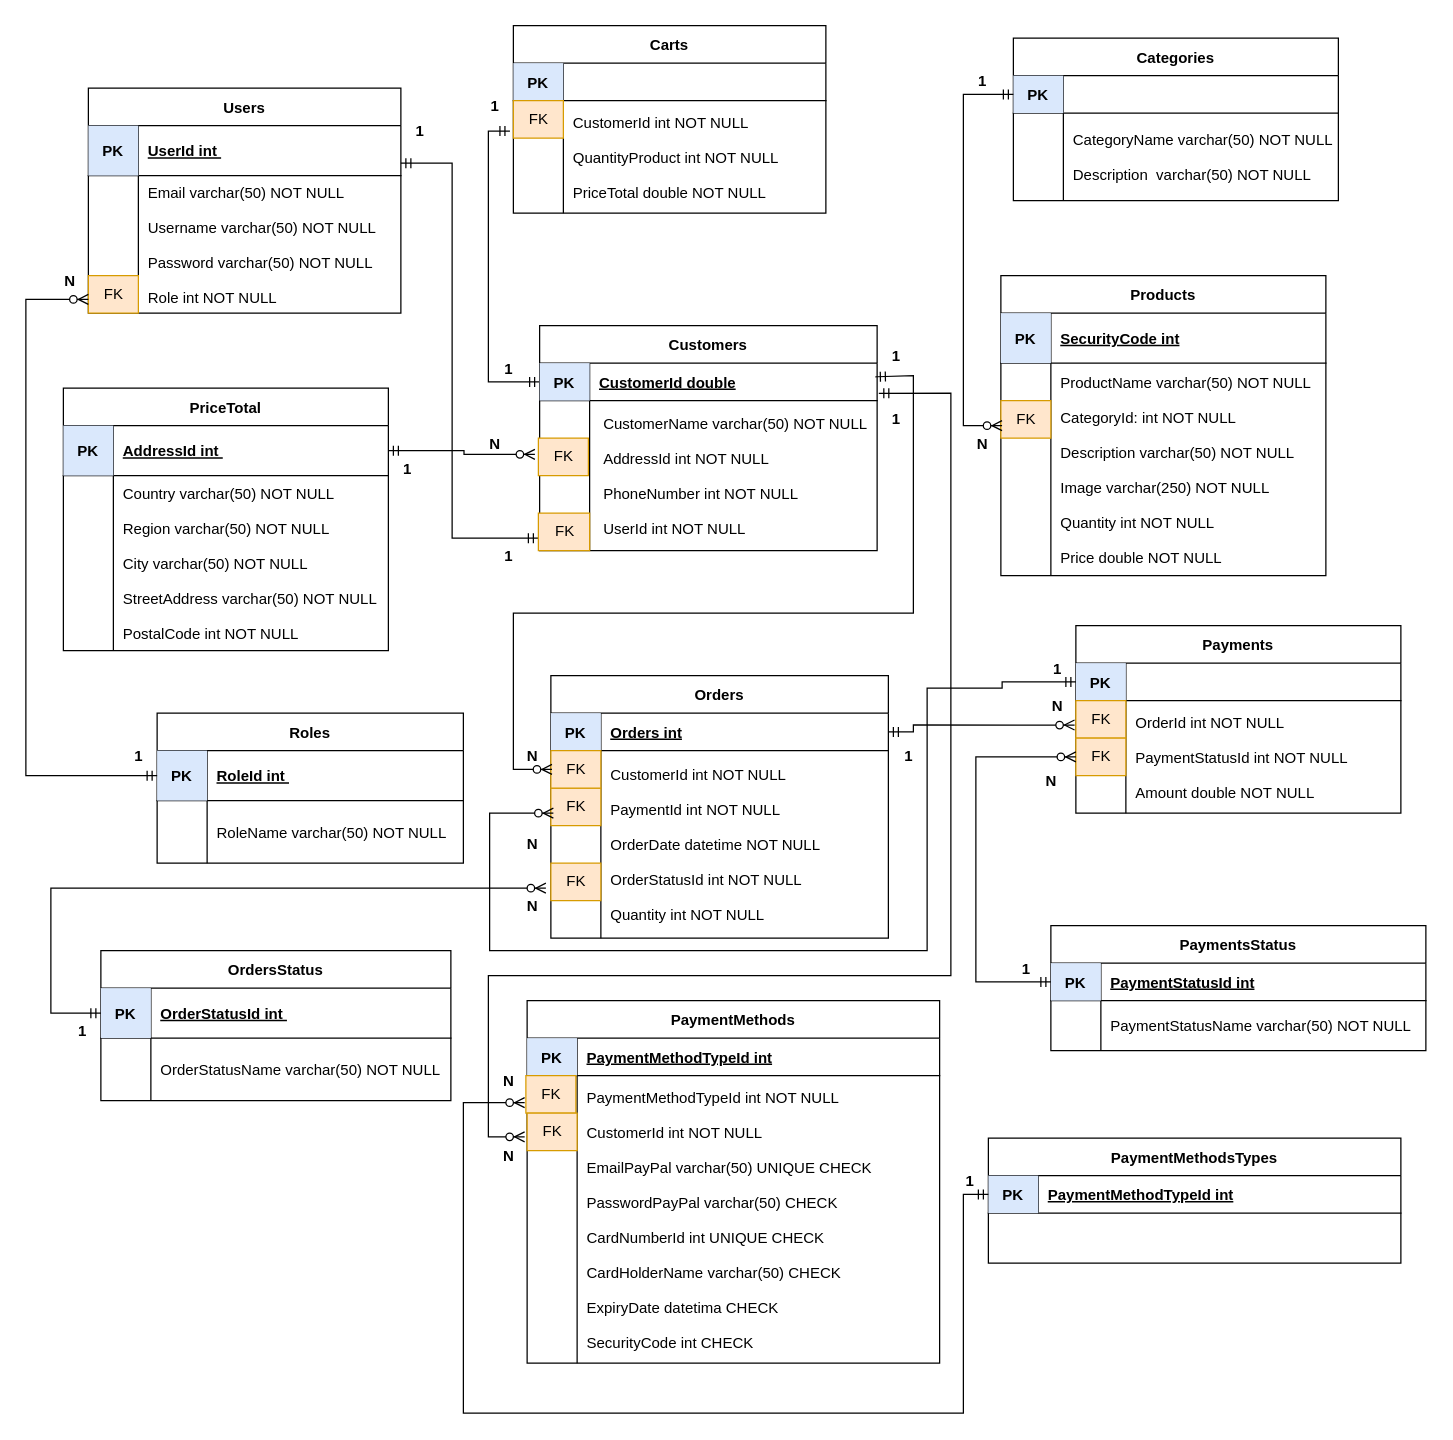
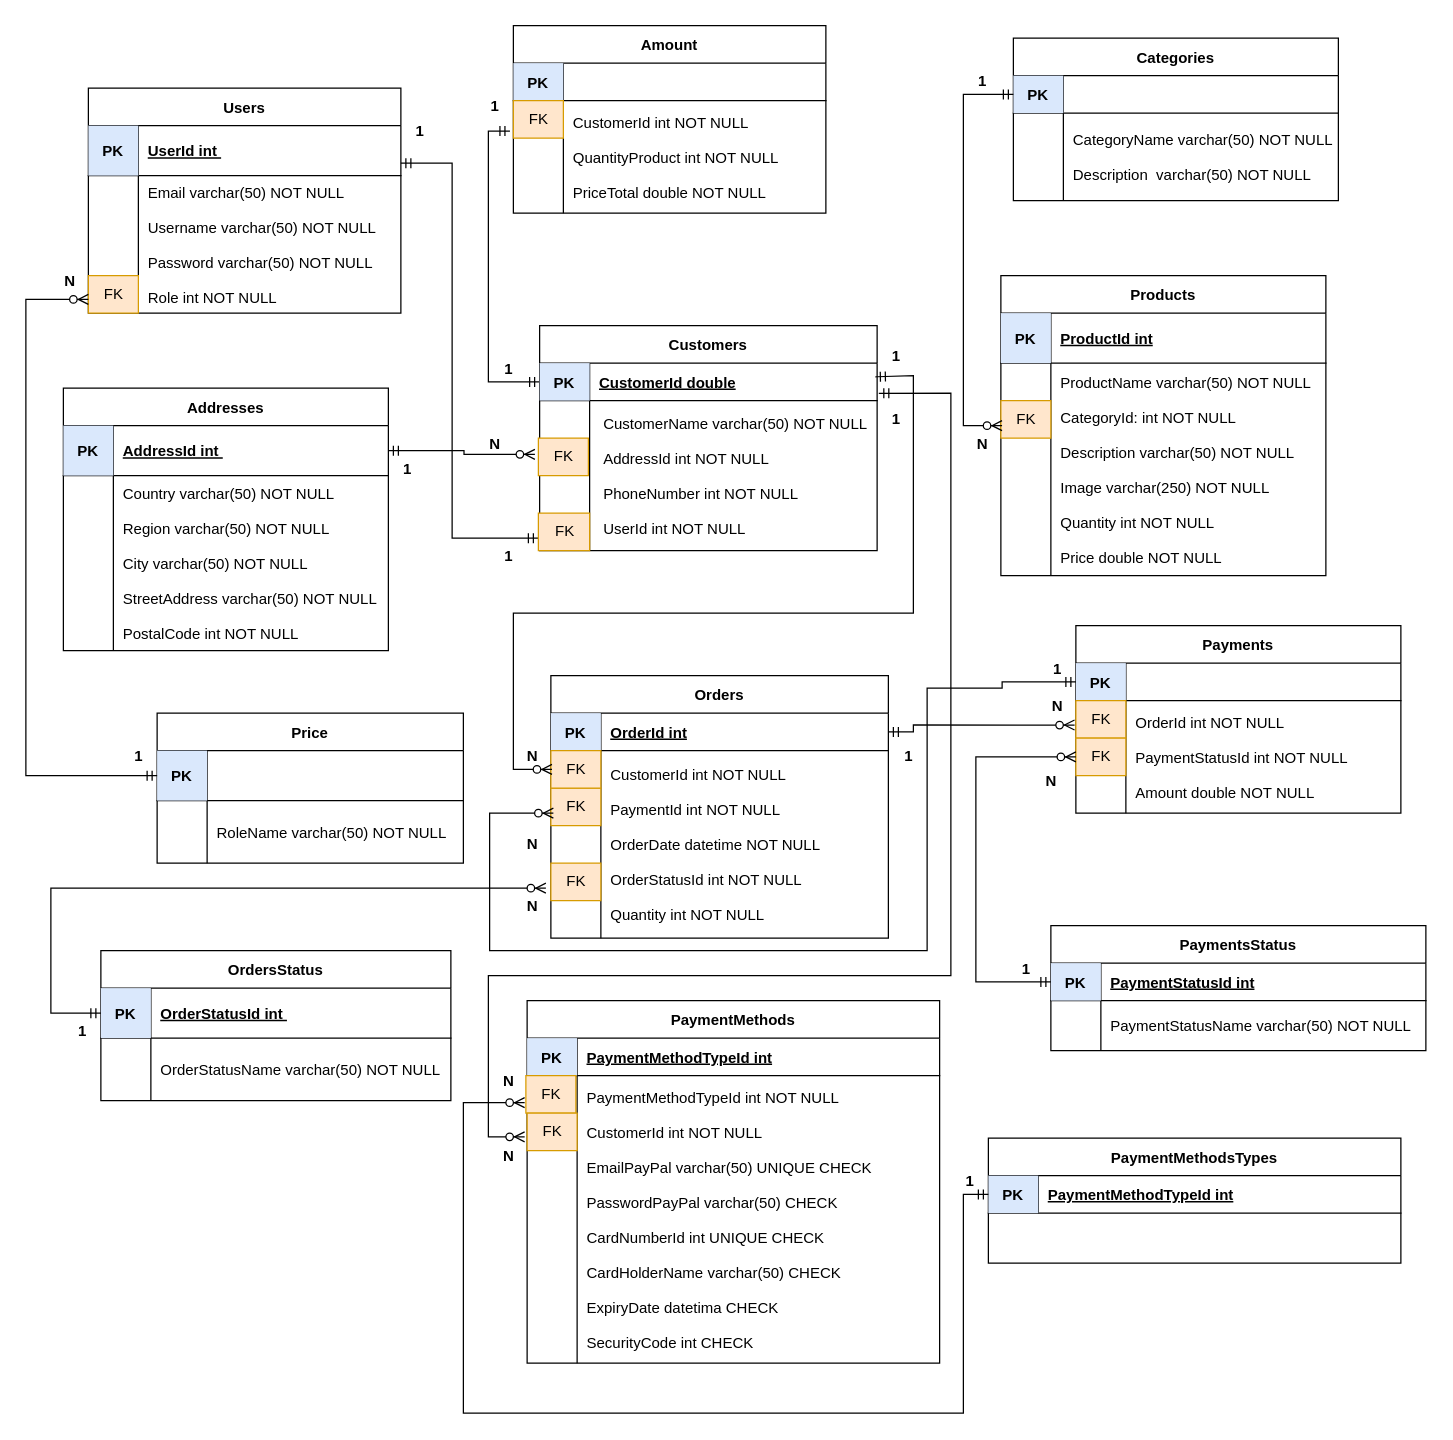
(669, 45) -> (669, 45)
(1123, 339) -> (1113, 339)
(225, 408) -> (225, 408)
(309, 733) -> (309, 733)
(650, 733) -> (654, 733)
(335, 776) -> none
